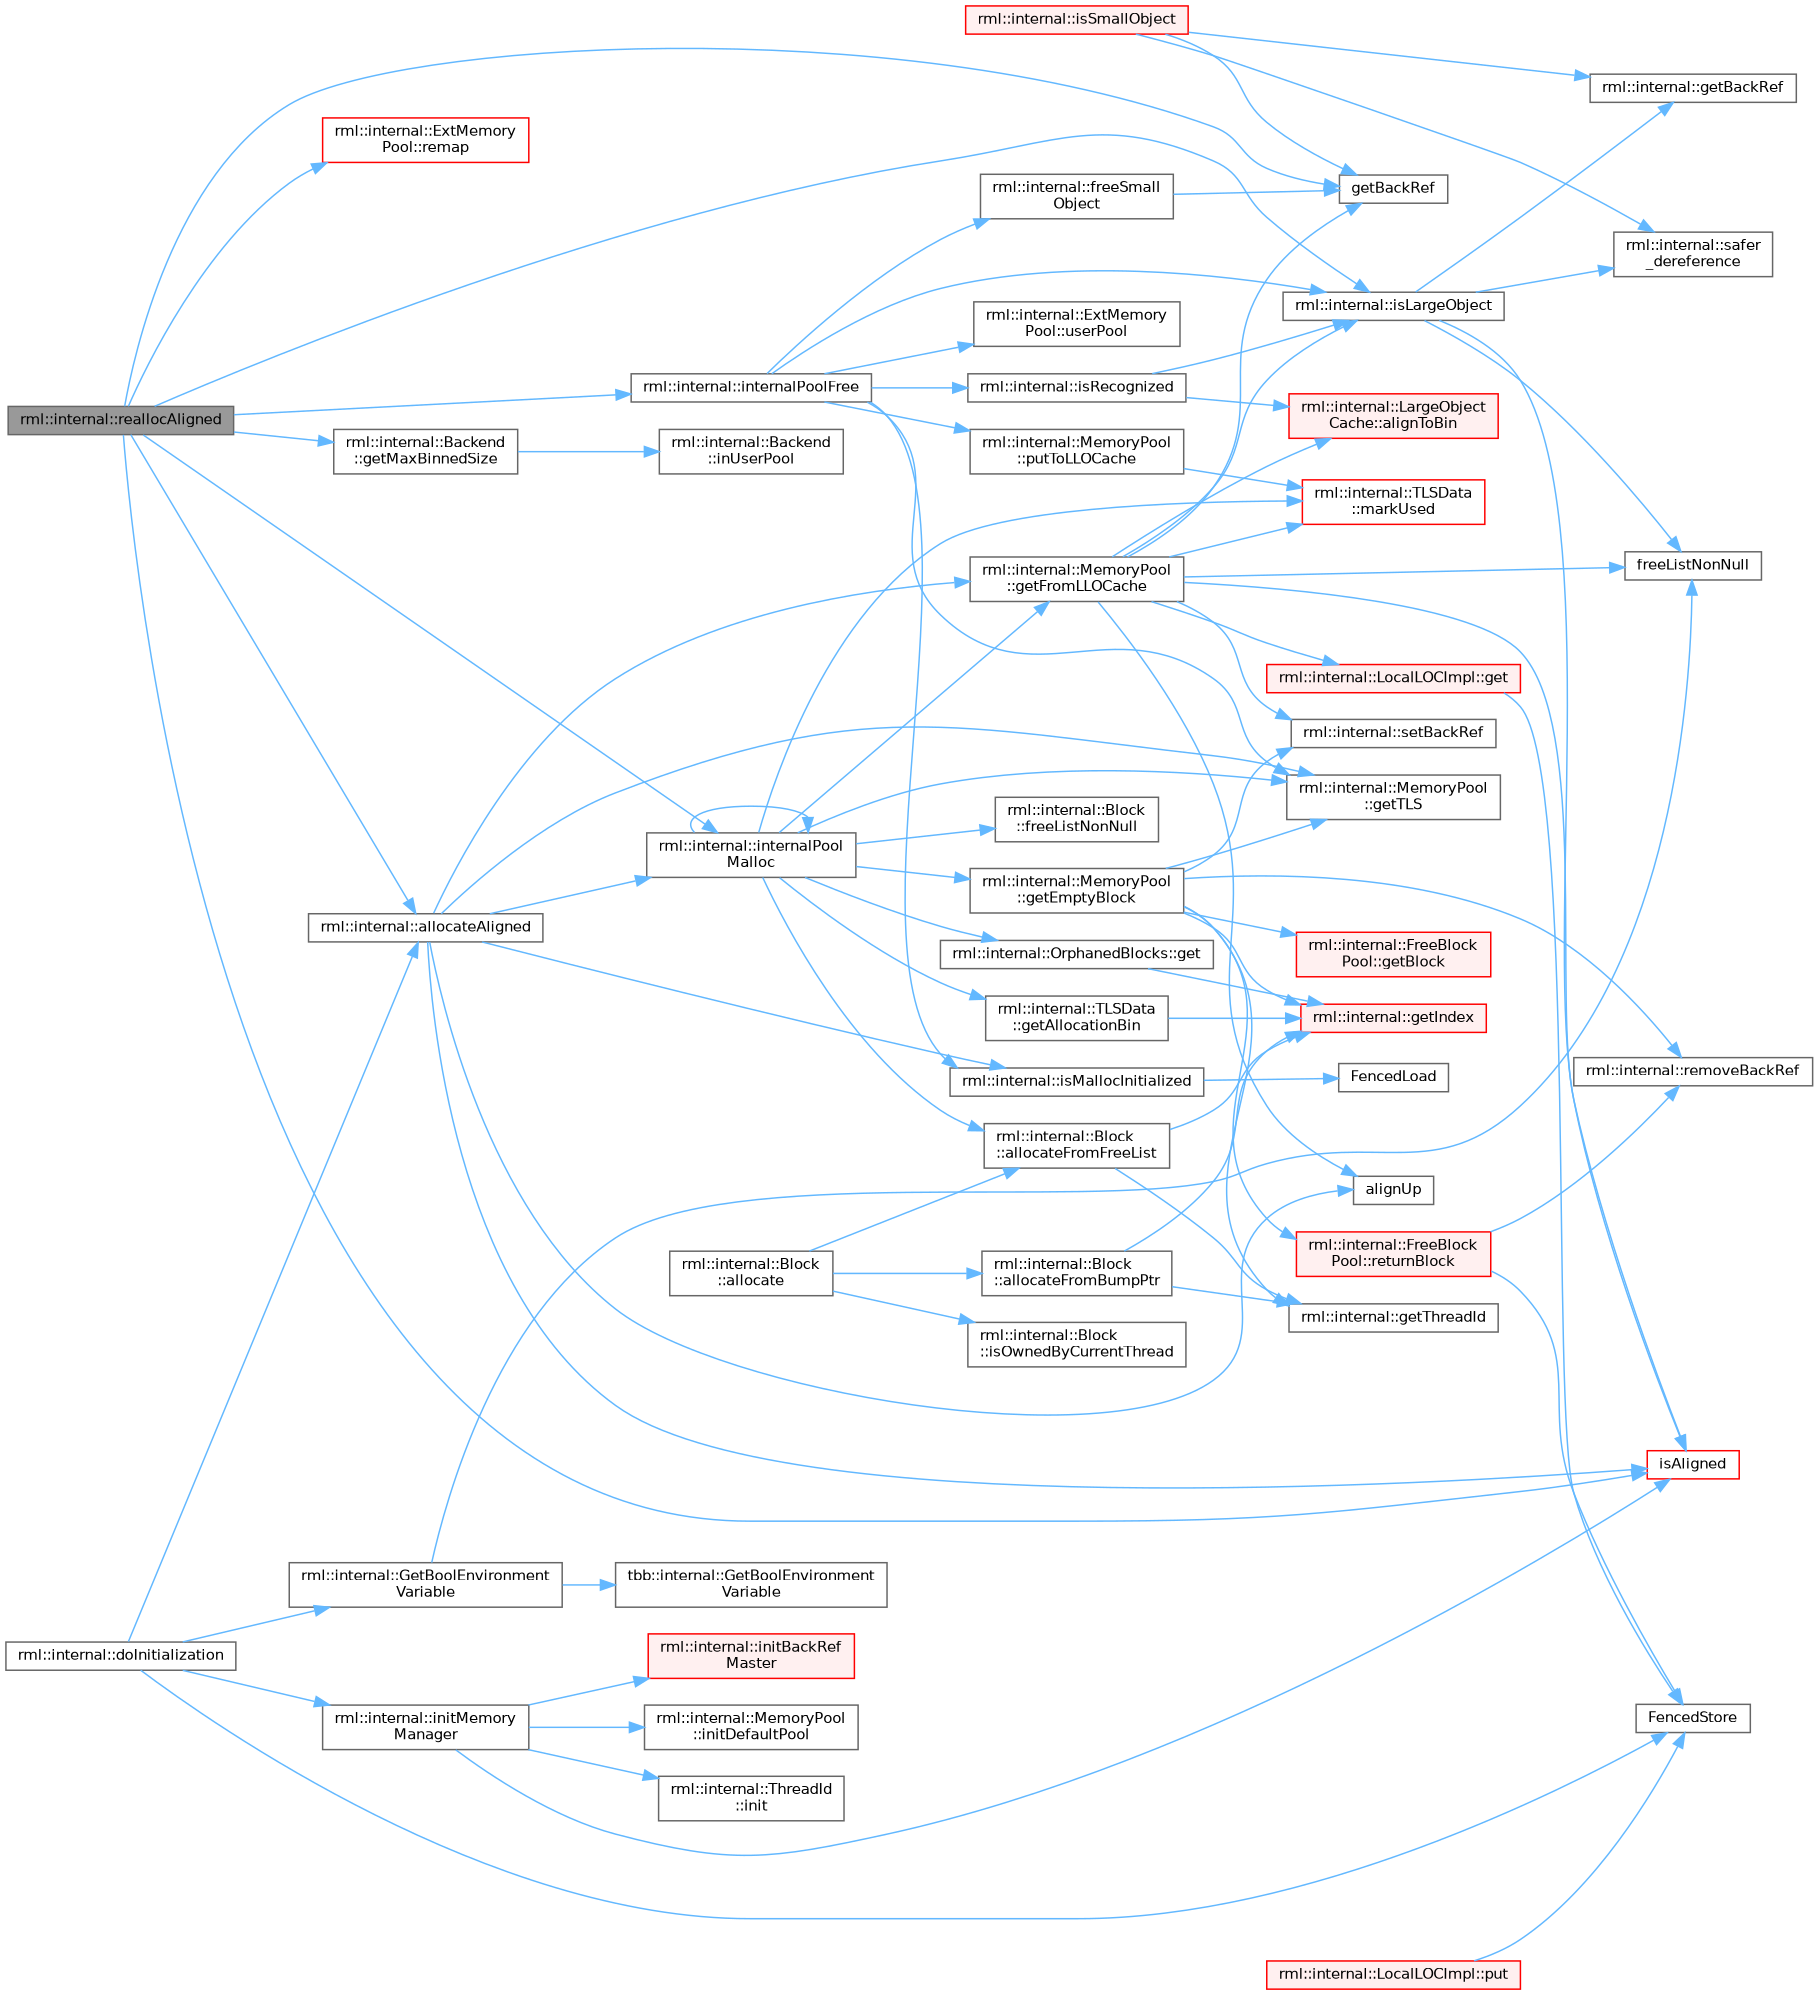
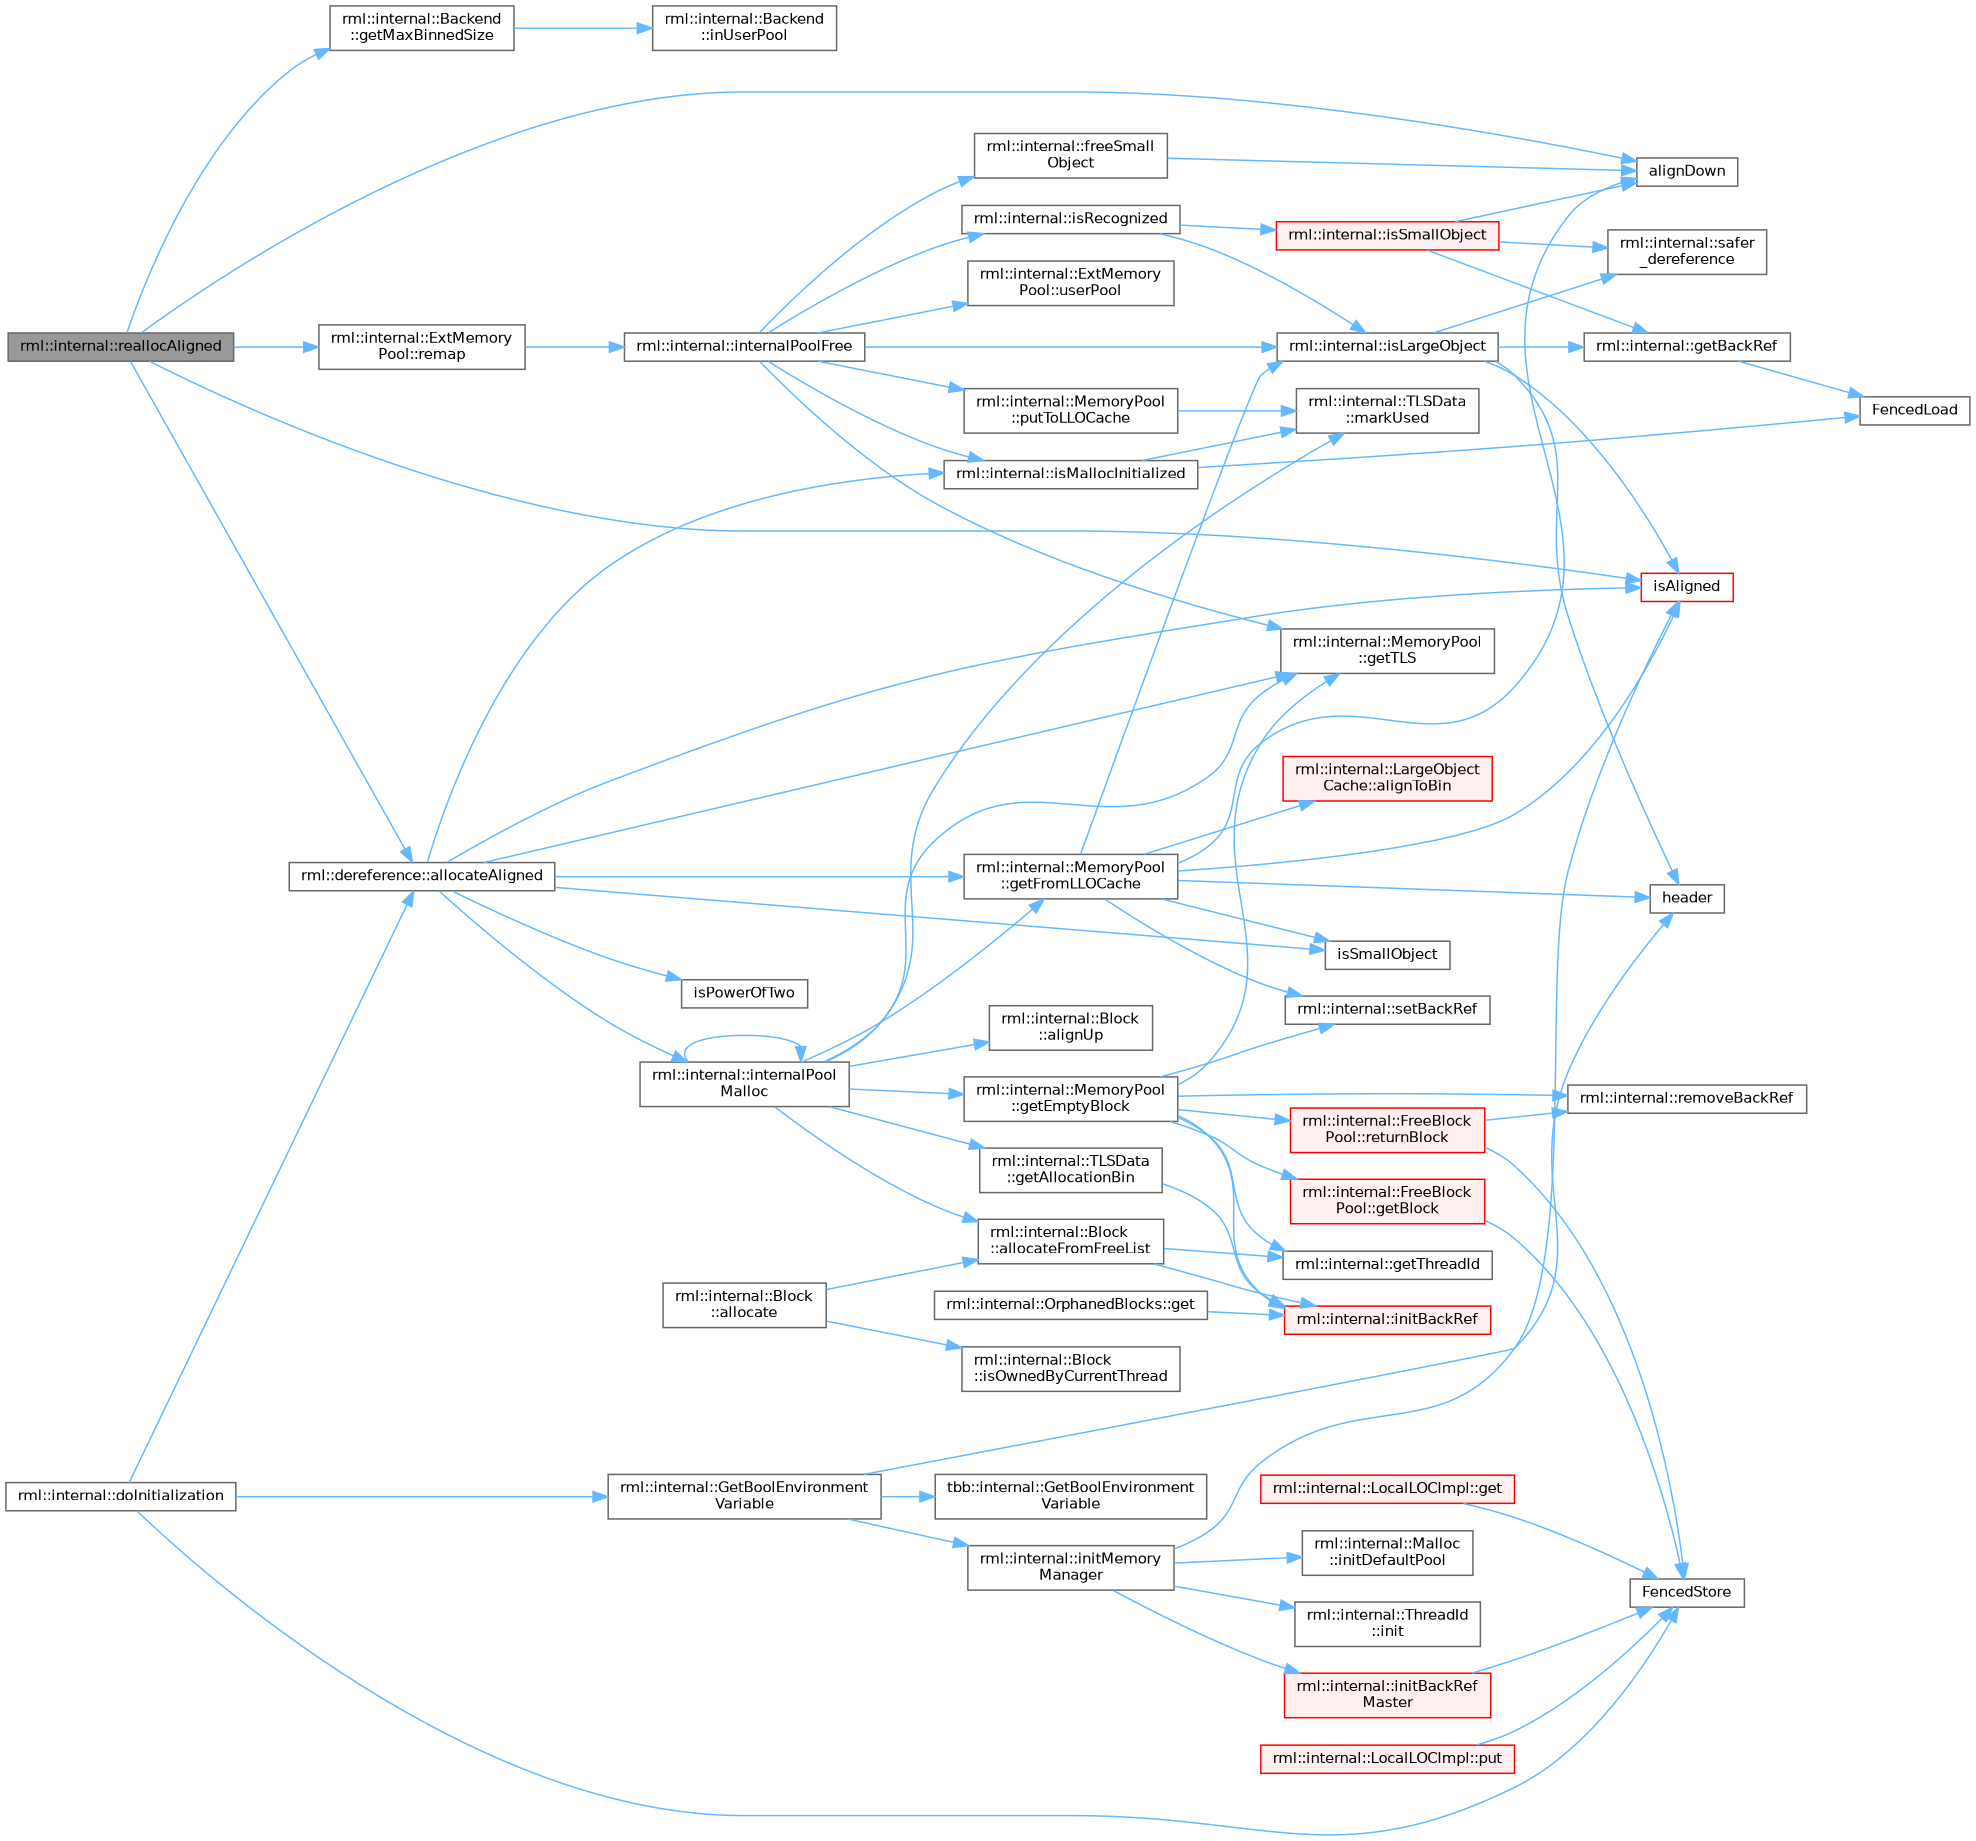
(426, 140) -> (422, 347)
(1394, 189) -> (1687, 172)
(767, 197) -> none
none -> (1794, 377)
(1230, 401) -> (1221, 227)
(425, 405) -> (567, 347)
(1394, 502) -> (1388, 411)
(1228, 542) -> (1212, 446)
(1693, 566) -> (1687, 899)
(424, 630) -> none
(1237, 632) -> none
(1077, 820) -> (1071, 1028)
(893, 911) -> none
(426, 928) -> (422, 877)
none -> (745, 994)
(1394, 1018) -> (1388, 1320)
(1394, 1190) -> (1388, 955)
(1077, 1273) -> none
none -> (1614, 1373)
none -> (1556, 1645)
(249, 1686) -> (901, 1531)
(751, 1727) -> (1388, 1553)
